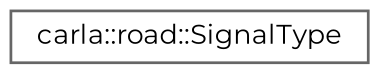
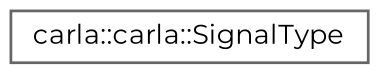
(190, 37) -> (190, 37)
